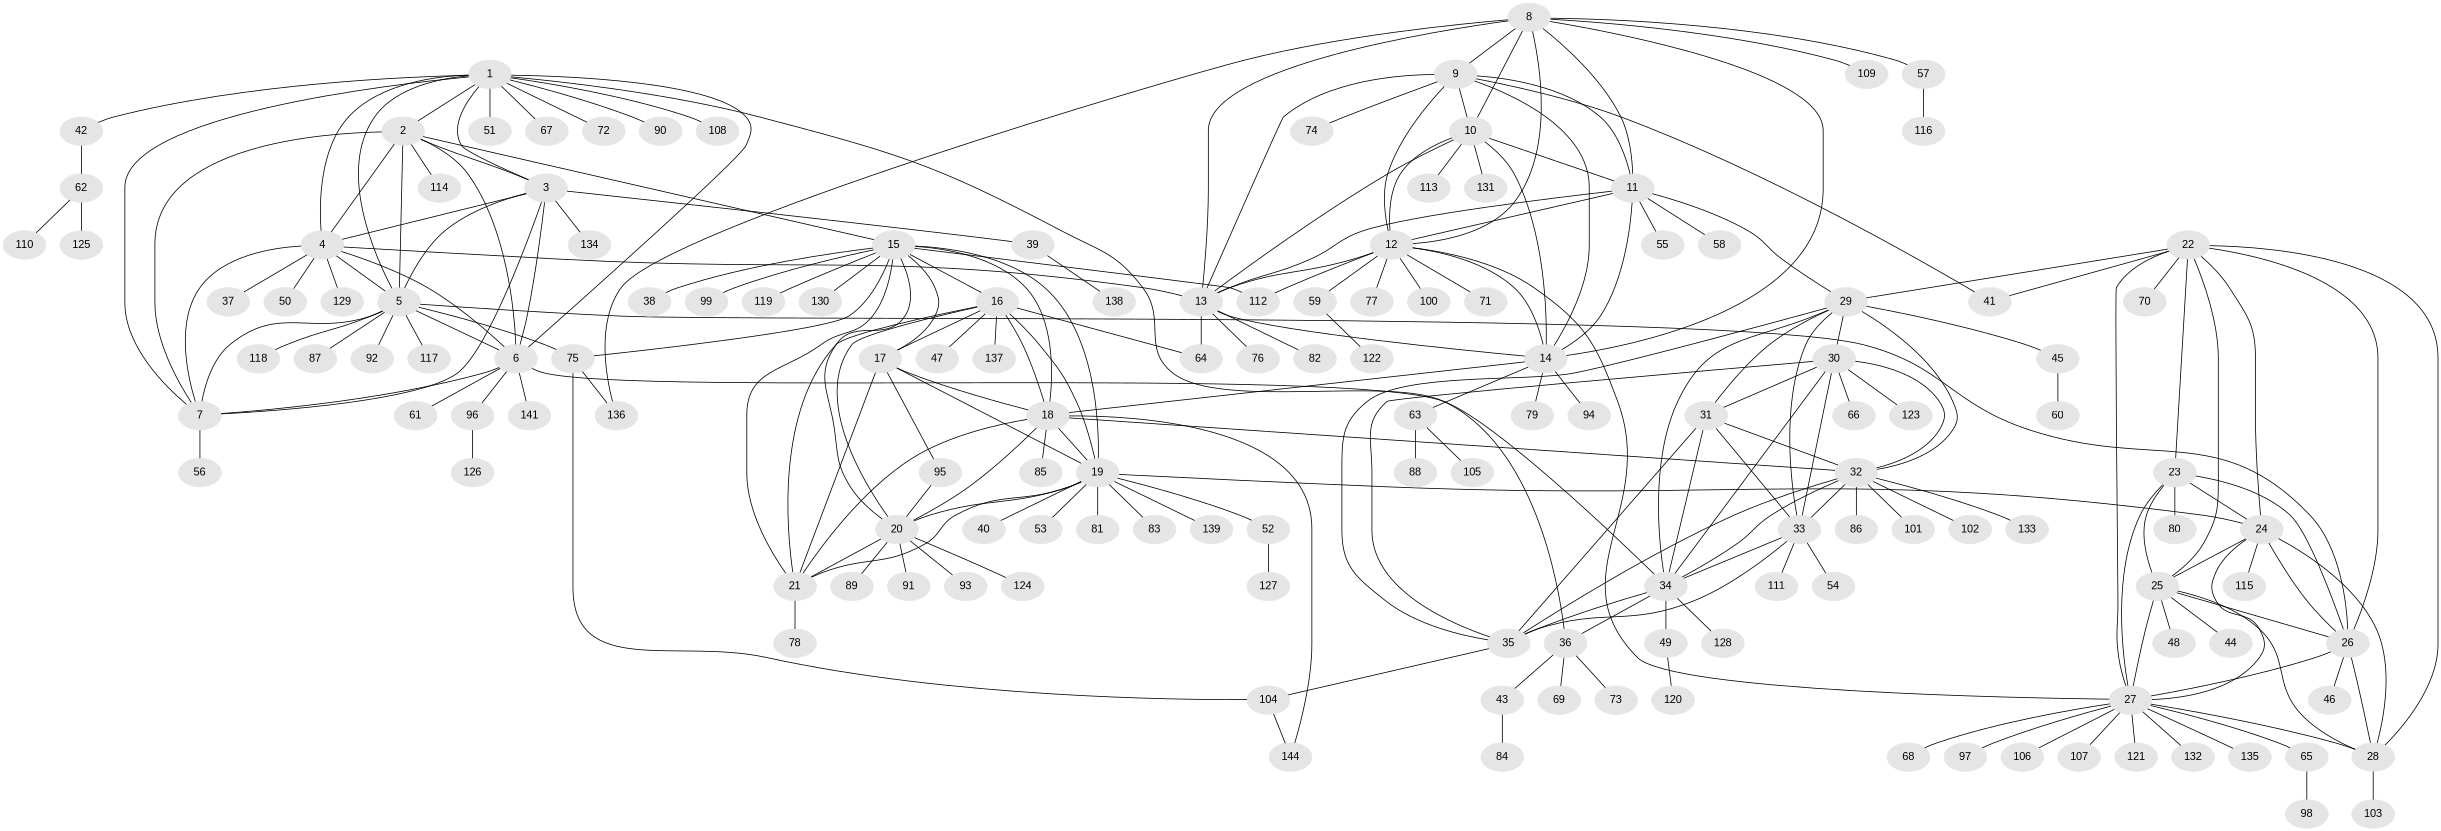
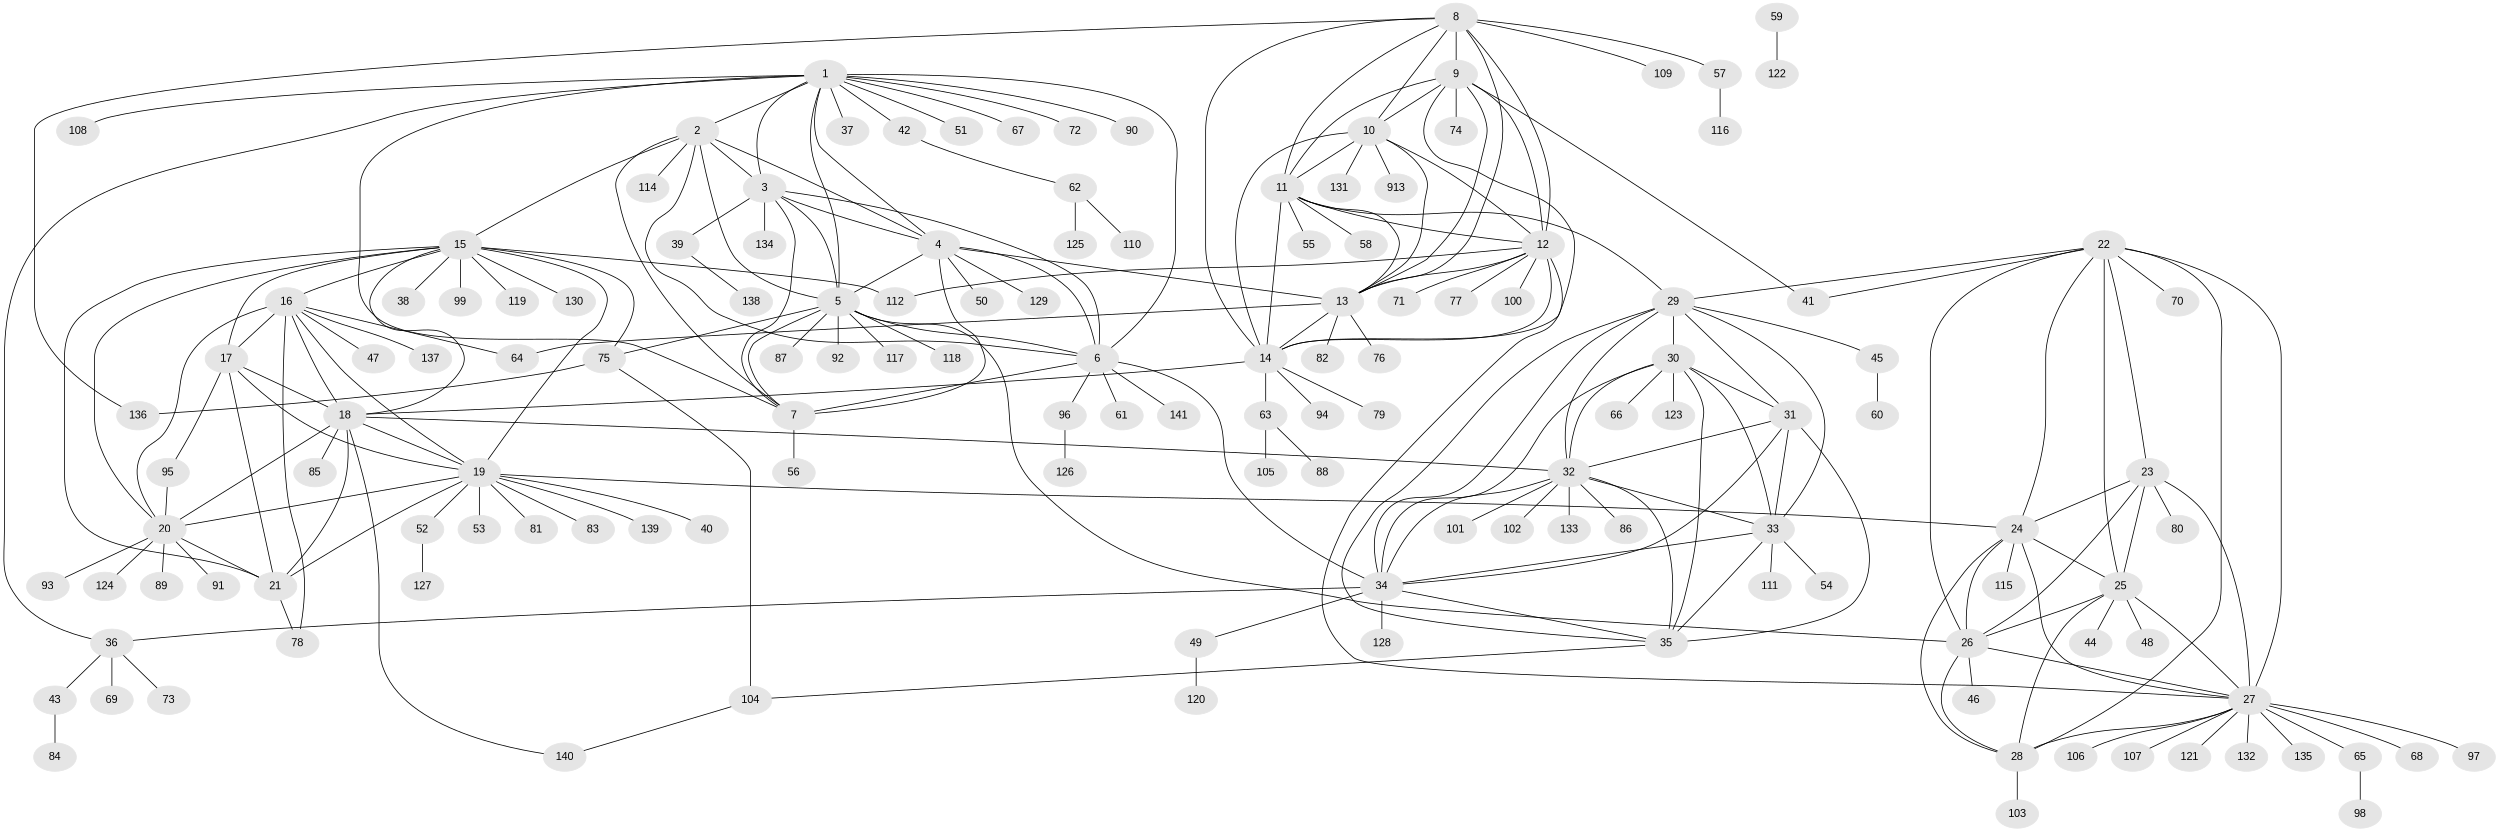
(1429, 188) -> (1396, 188)
(275, 273) -> (837, 103)
(1353, 273) -> none
(815, 374) -> (285, 474)
(1291, 757) -> (565, 757)
